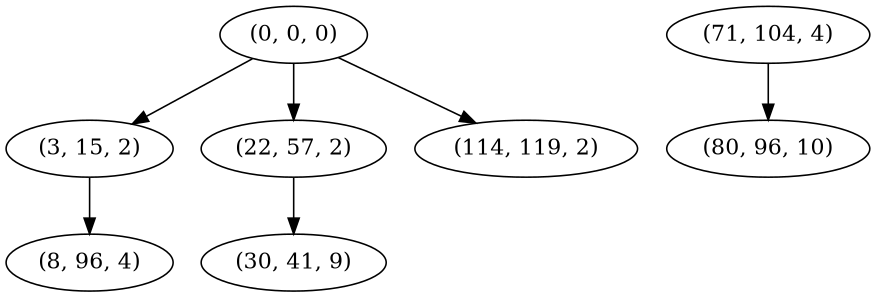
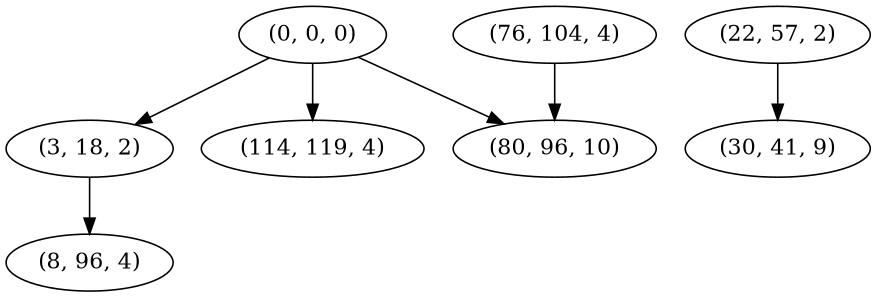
(768, 35) -> (555, 35)
(294, 84) -> (424, 87)
(90, 149) -> (90, 149)
(526, 149) -> (313, 149)
